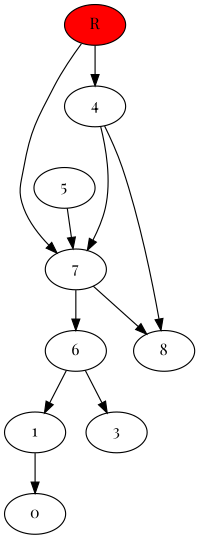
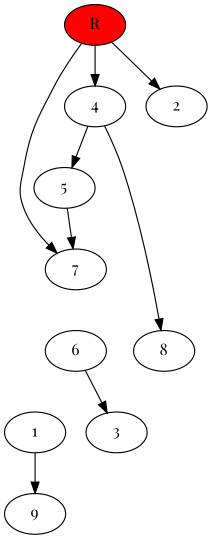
none -> (177, 106)
(108, 184) -> (82, 142)
(76, 305) -> none
(116, 306) -> none
(58, 387) -> none
(35, 514) -> (35, 514)
